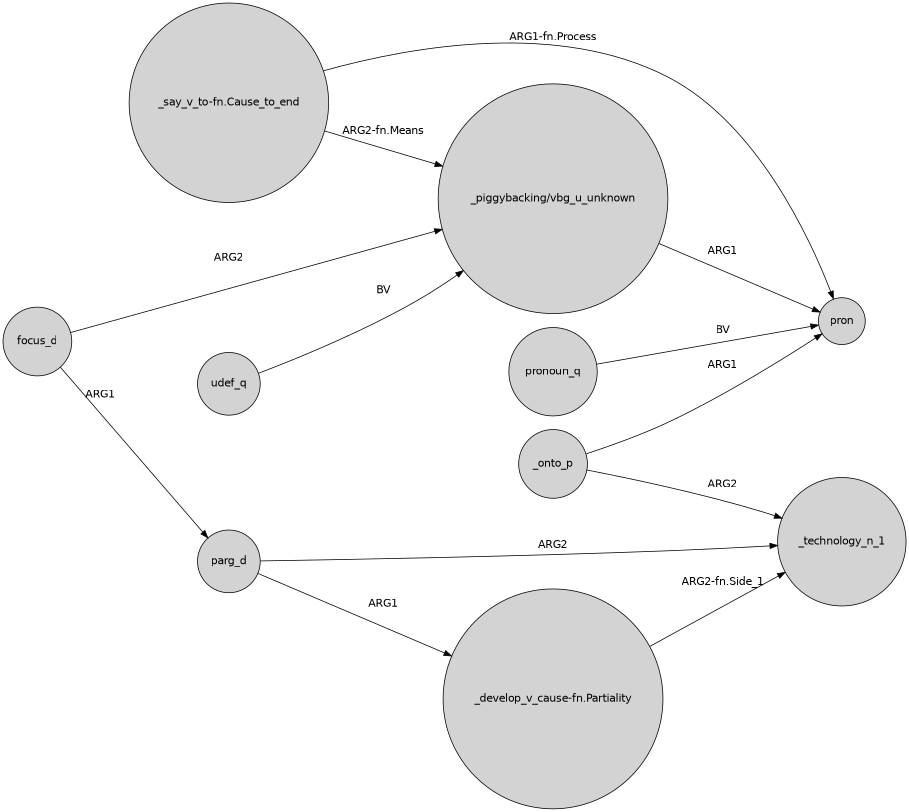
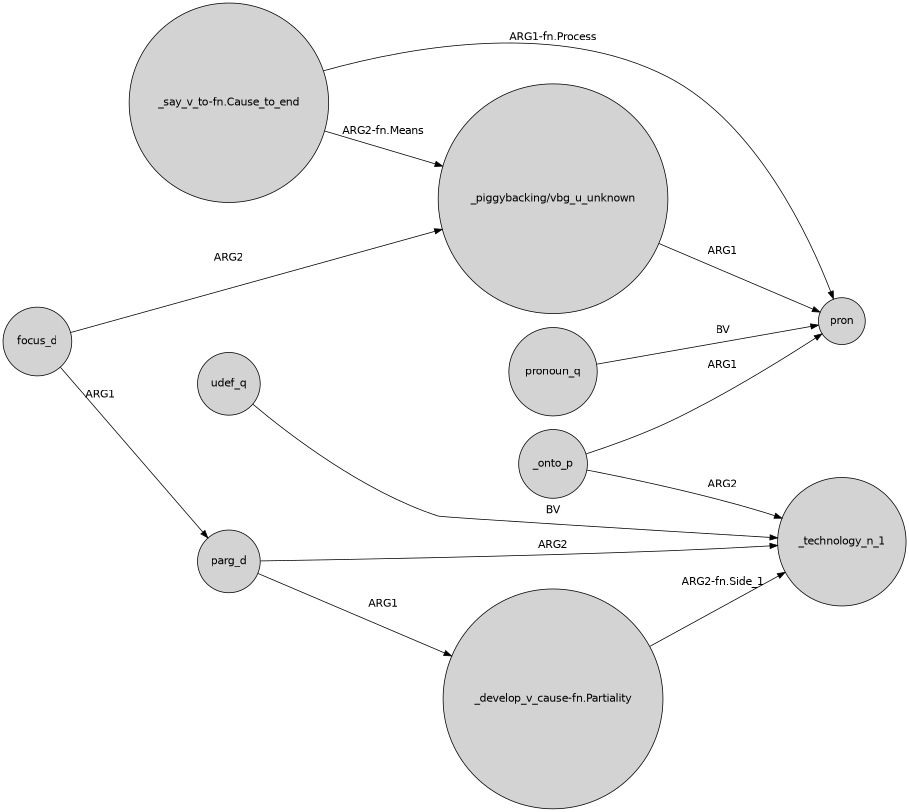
(361, 330) -> (495, 520)
